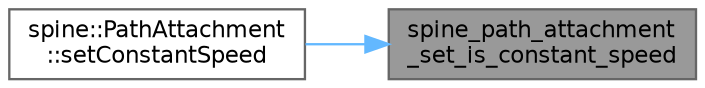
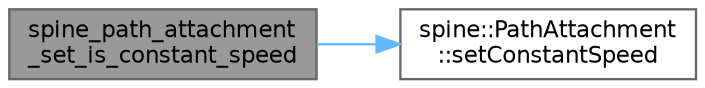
(335, 44) -> (346, 44)
